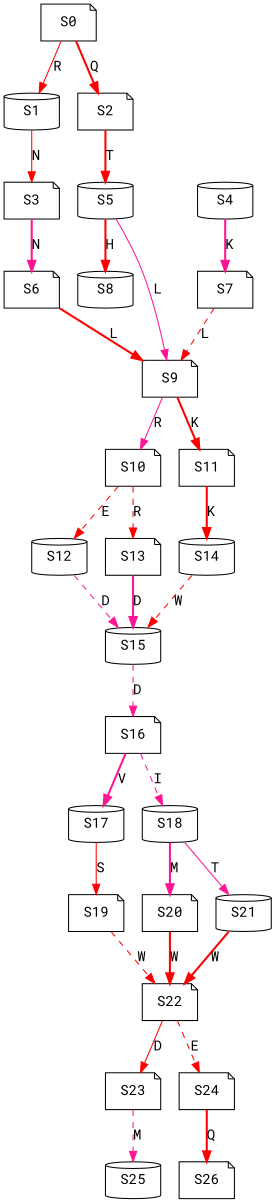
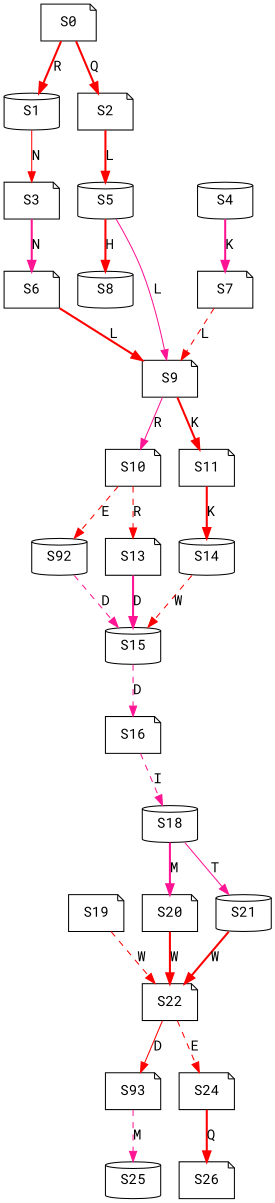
(52, 62) -> (52, 62)
(110, 156) -> (110, 156)
(59, 557) -> (59, 557)
(96, 824) -> none
(133, 1091) -> (133, 1091)
